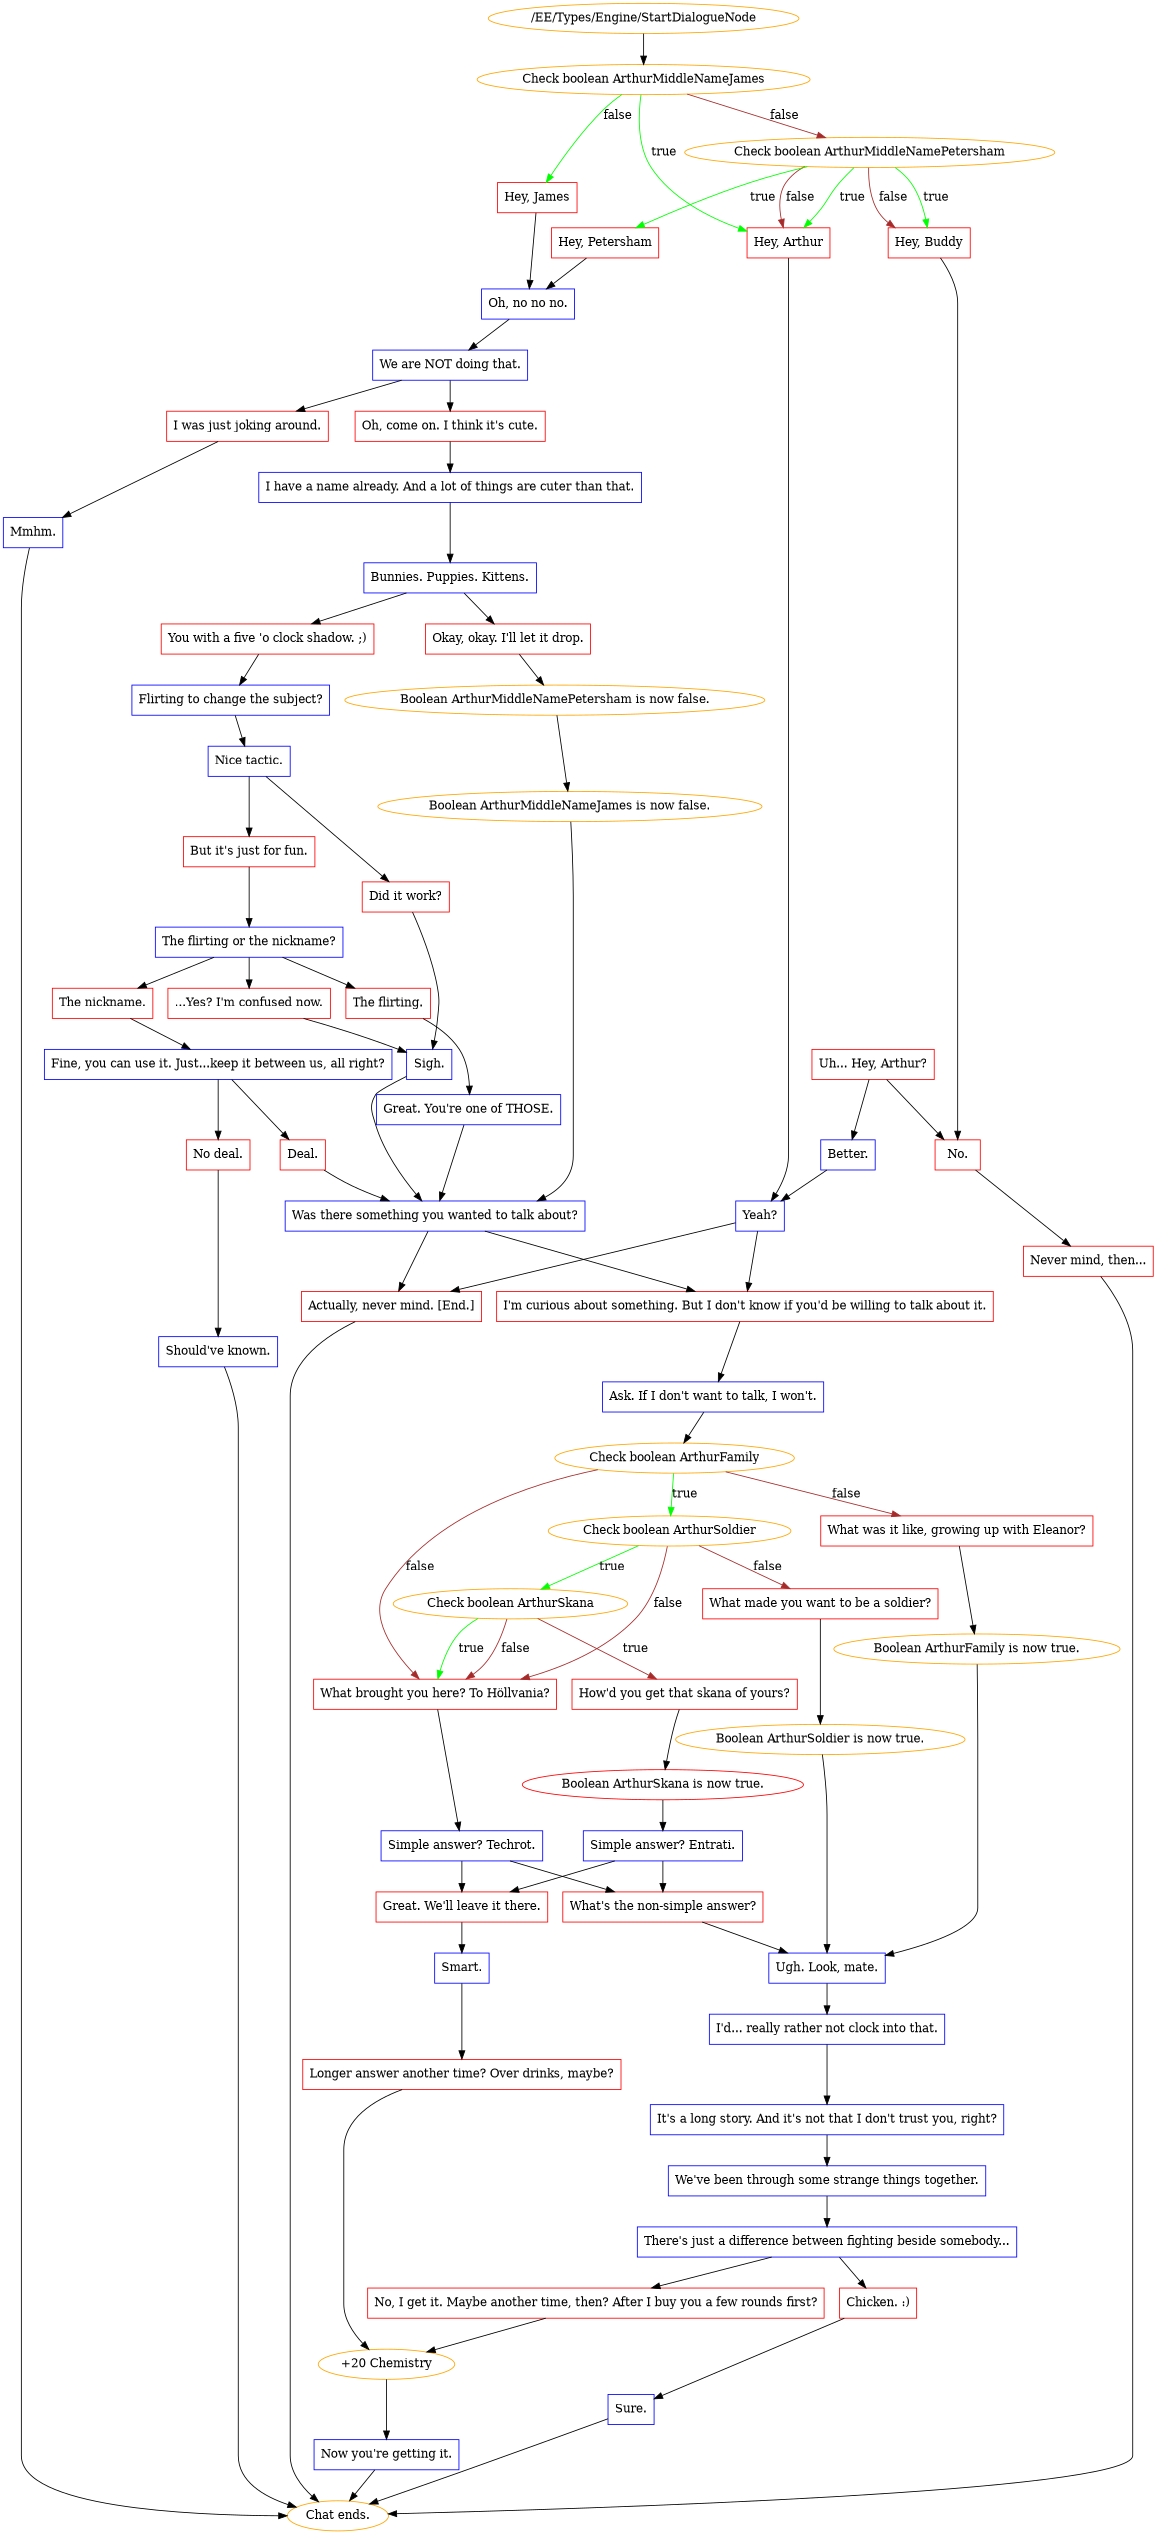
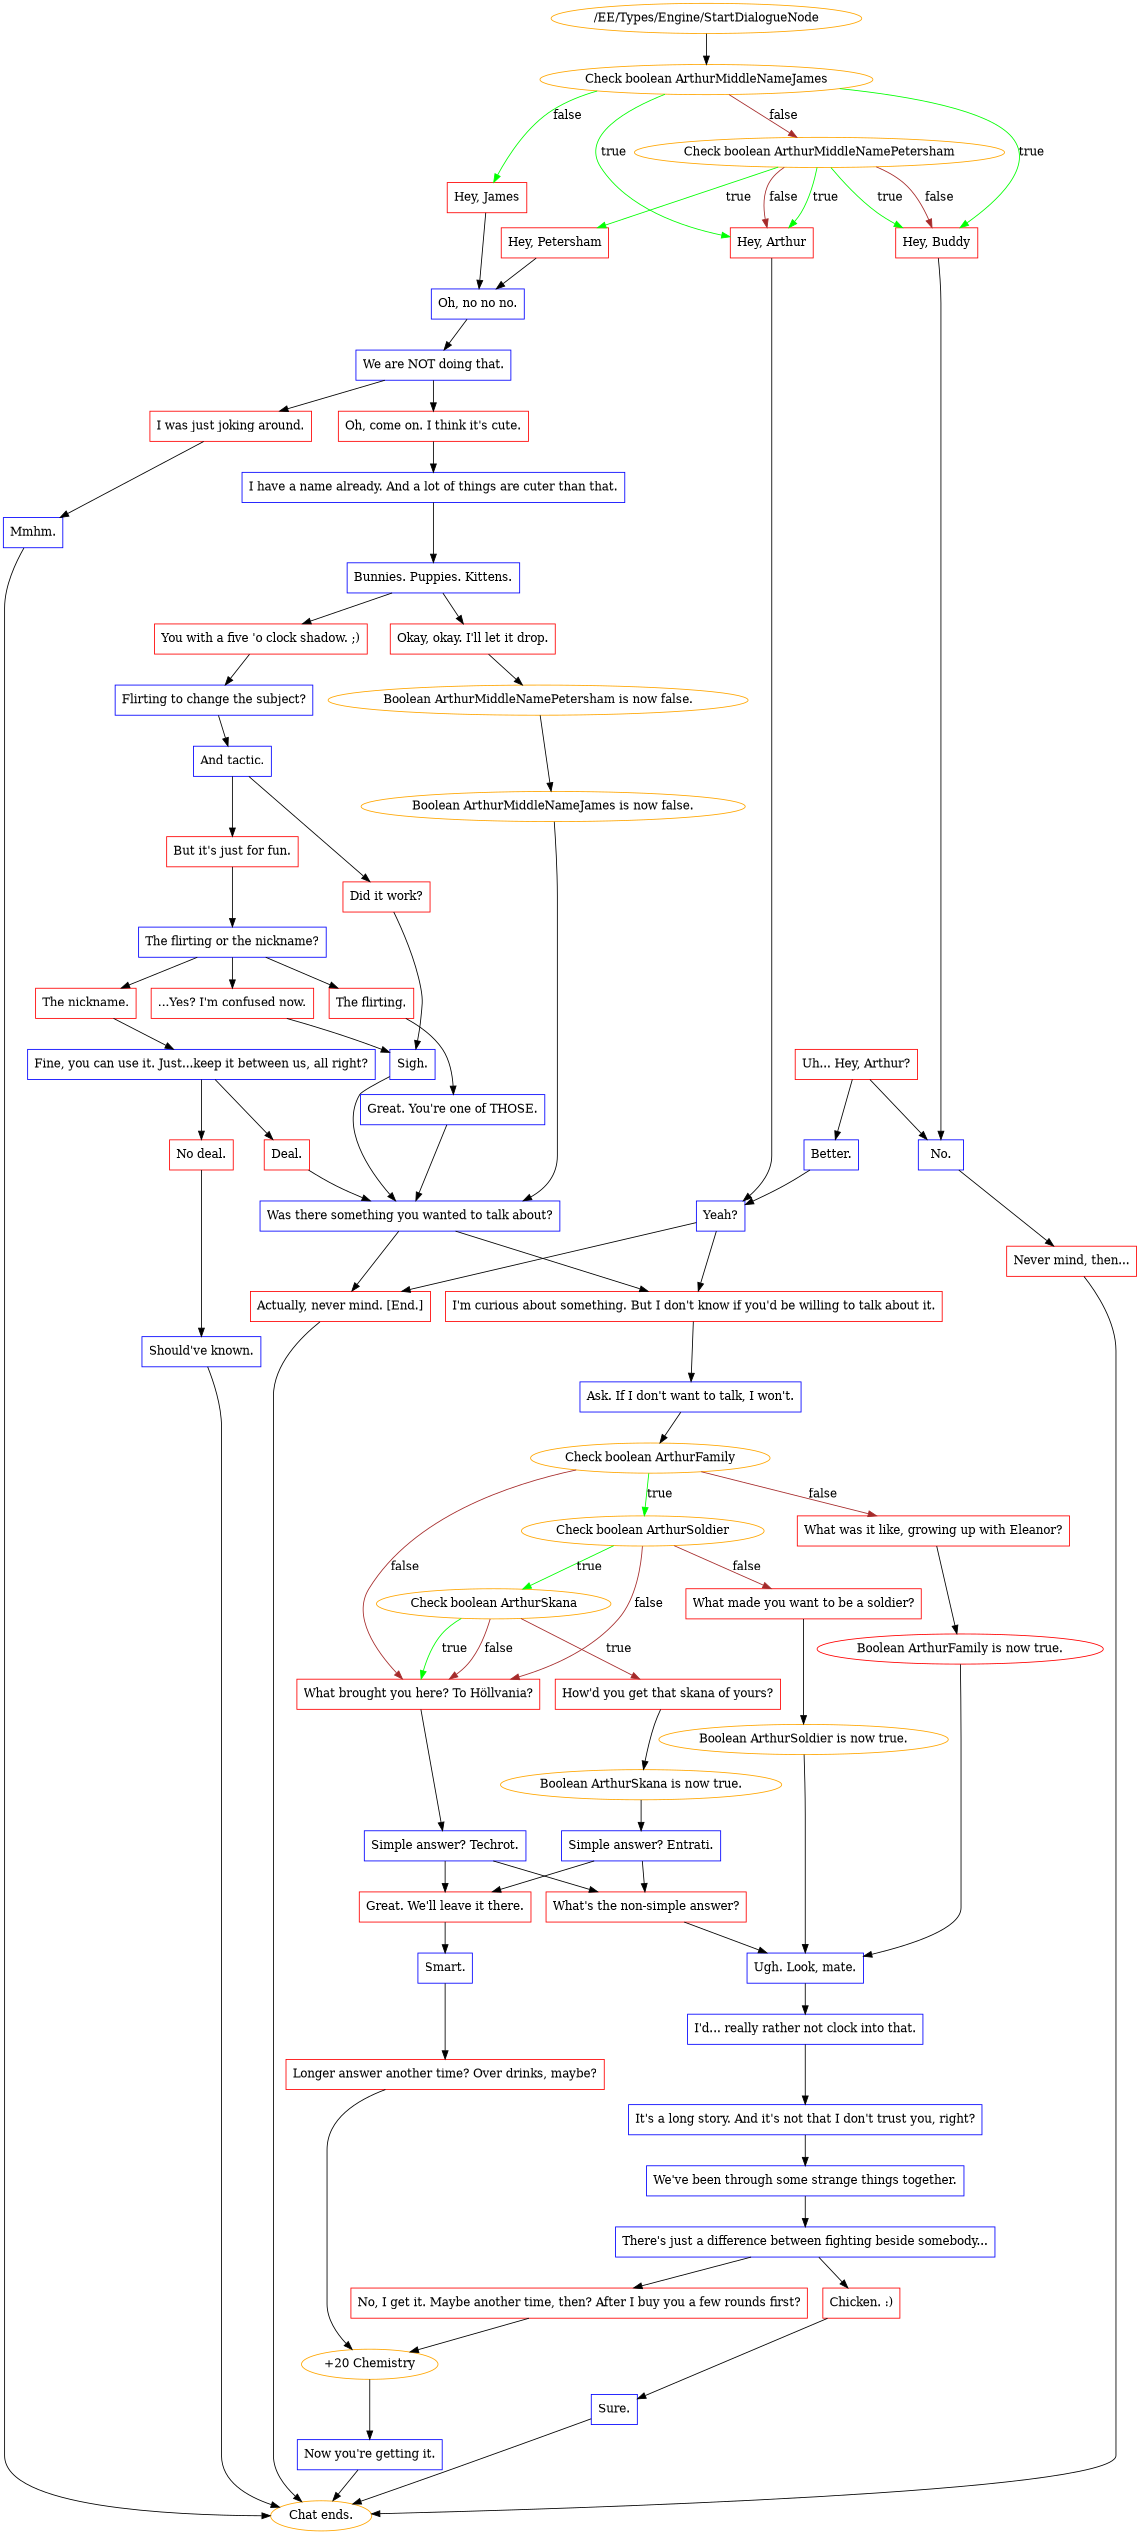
none -> (981, 118)
(249, 761) -> (232, 761)
(958, 1155) -> (941, 1155)
(977, 1649) -> (960, 1649)
(663, 1785) -> (641, 1785)
